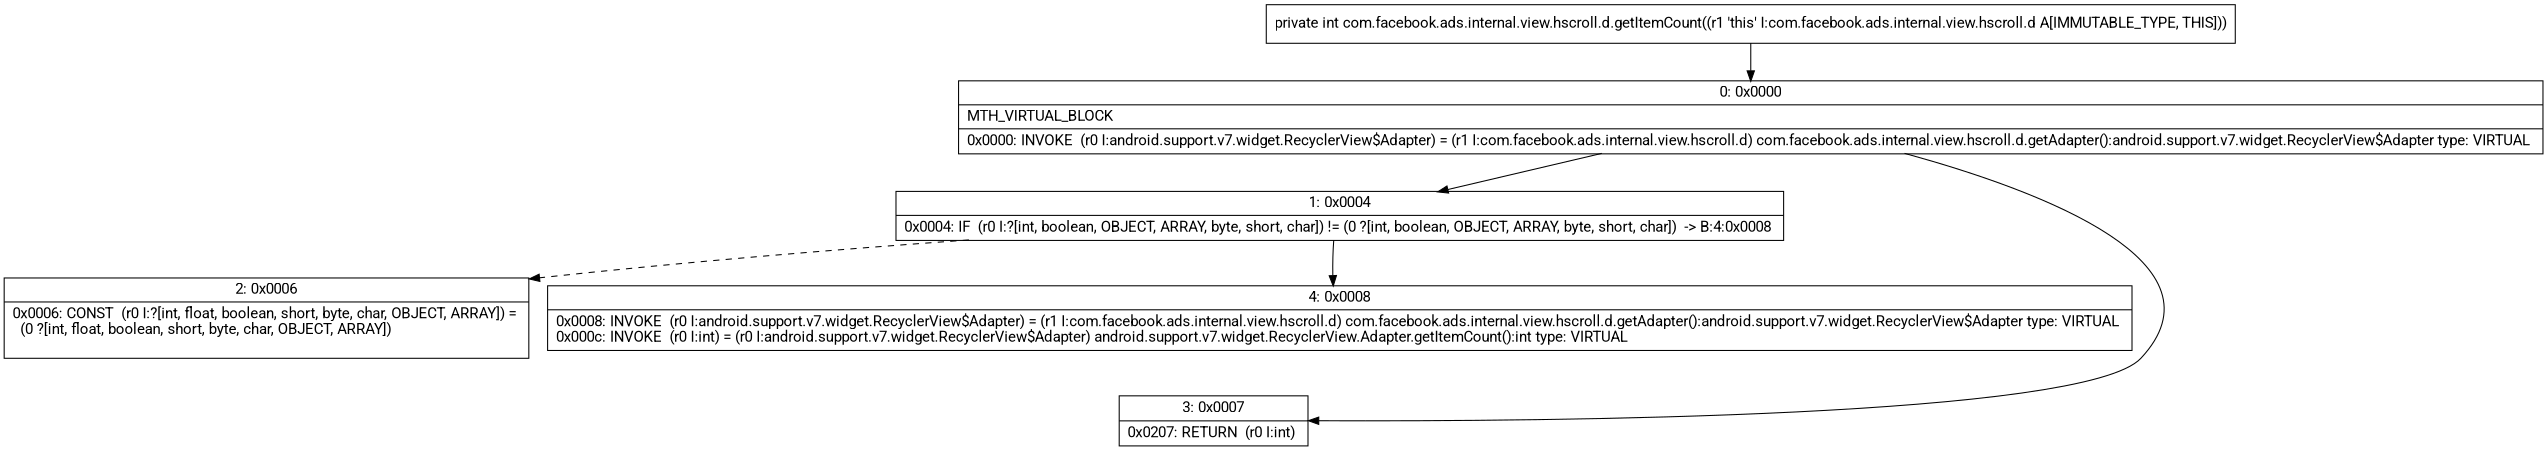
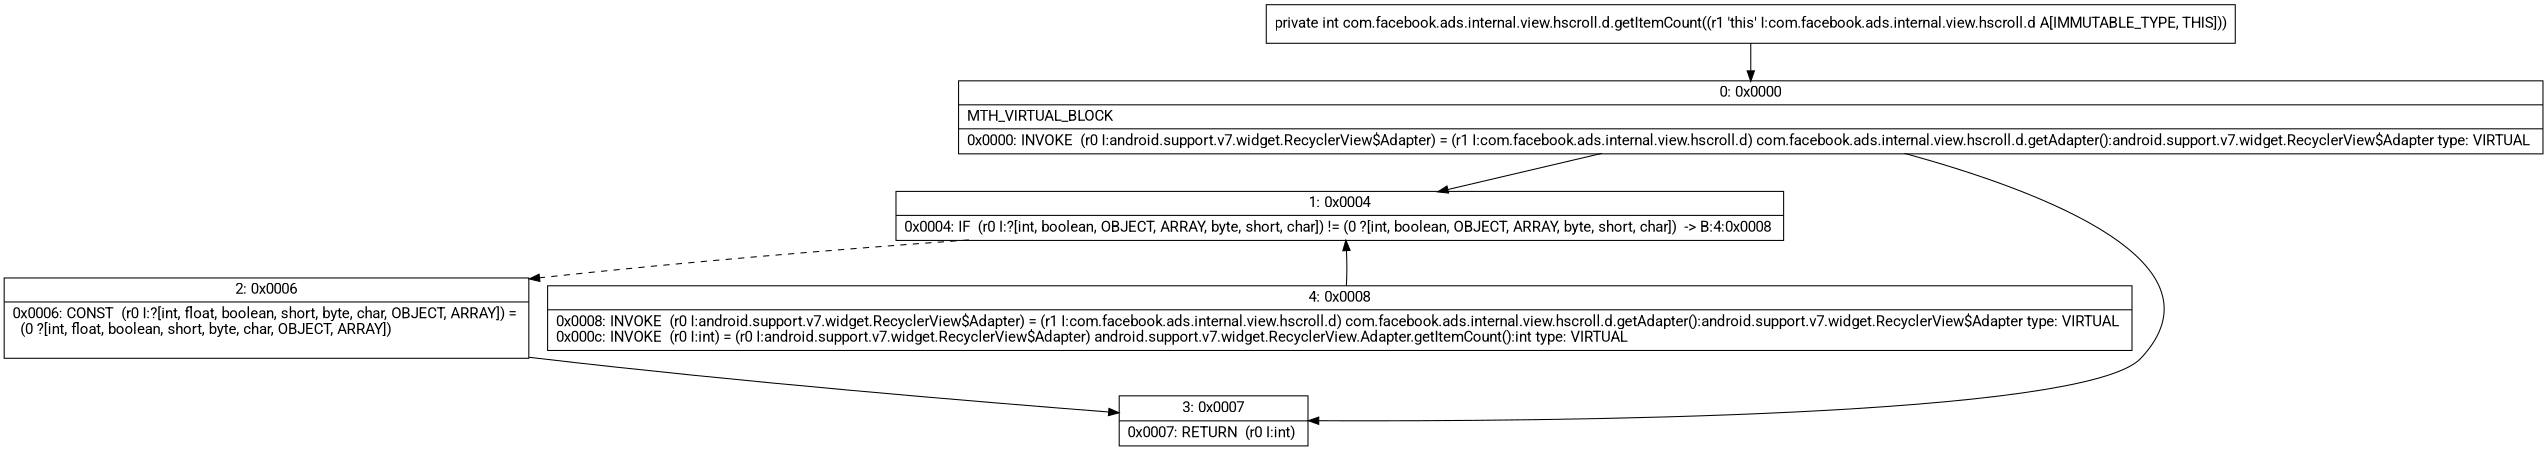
(1333, 258) -> (1347, 268)
none -> (819, 387)
(1214, 433) -> (1214, 433)
